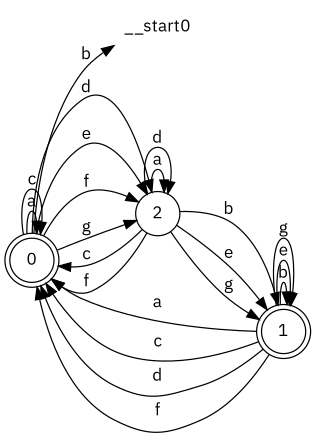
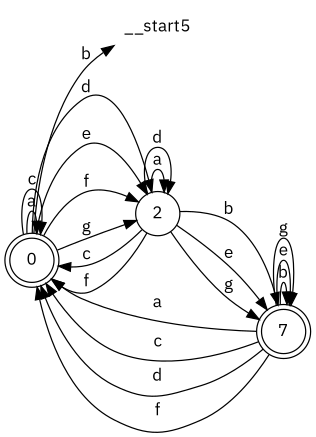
(158, 27) -> (158, 27)
(284, 332) -> (284, 332)
